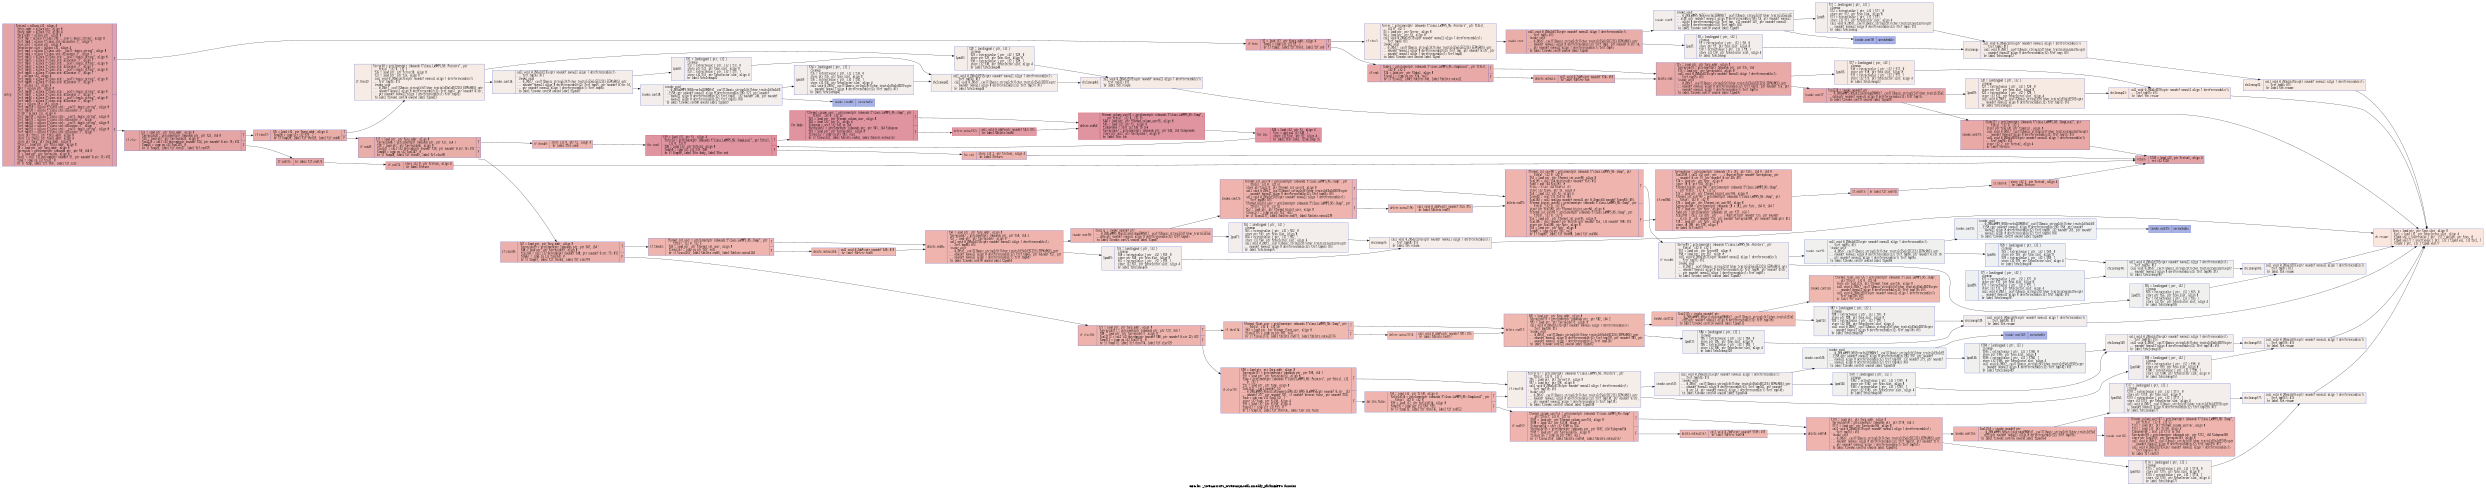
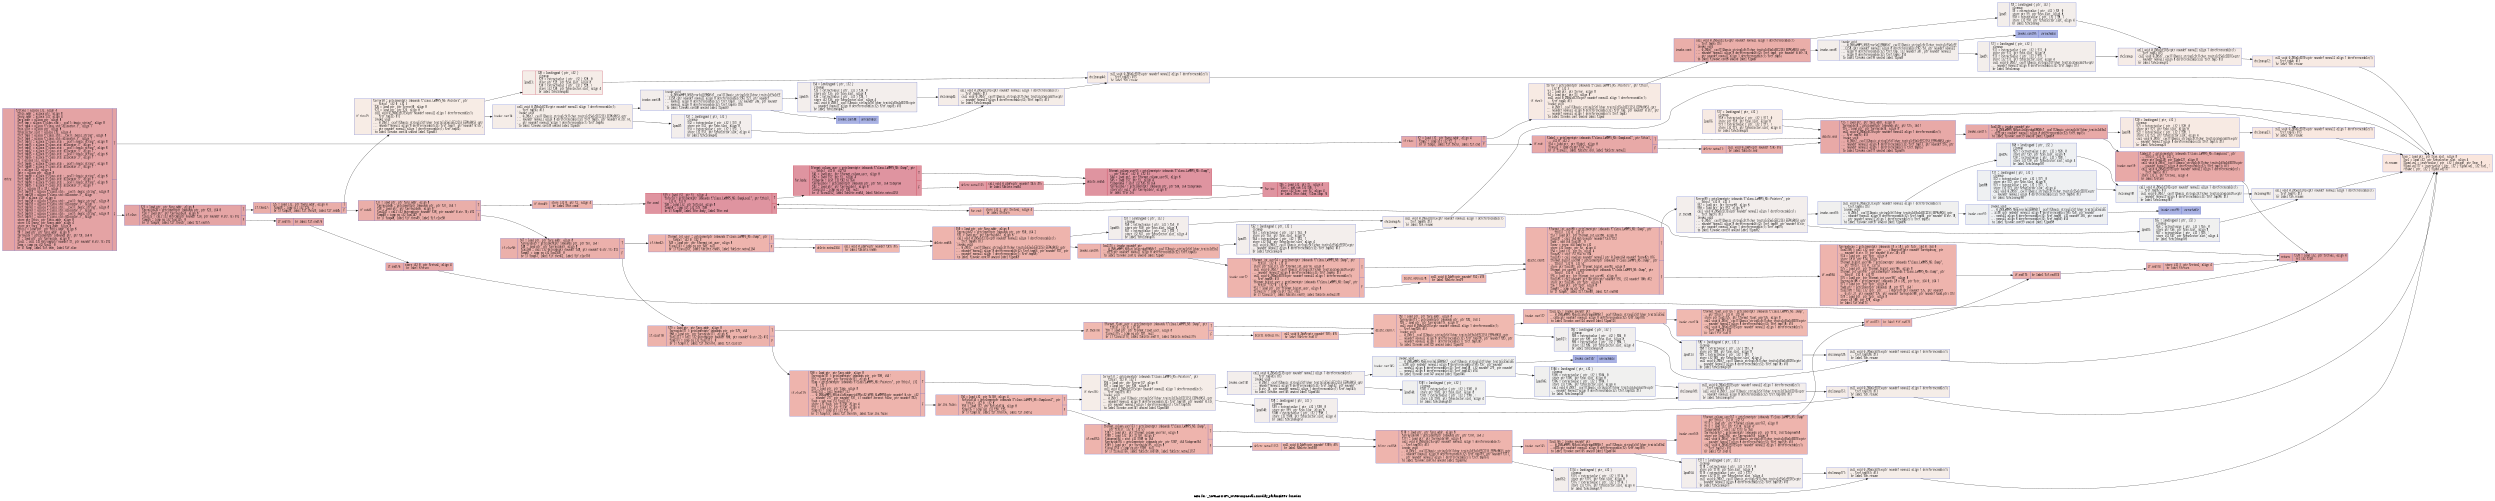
(994, 58) -> (562, 83)
(1812, 75) -> (1800, 128)
none -> (1888, 323)
